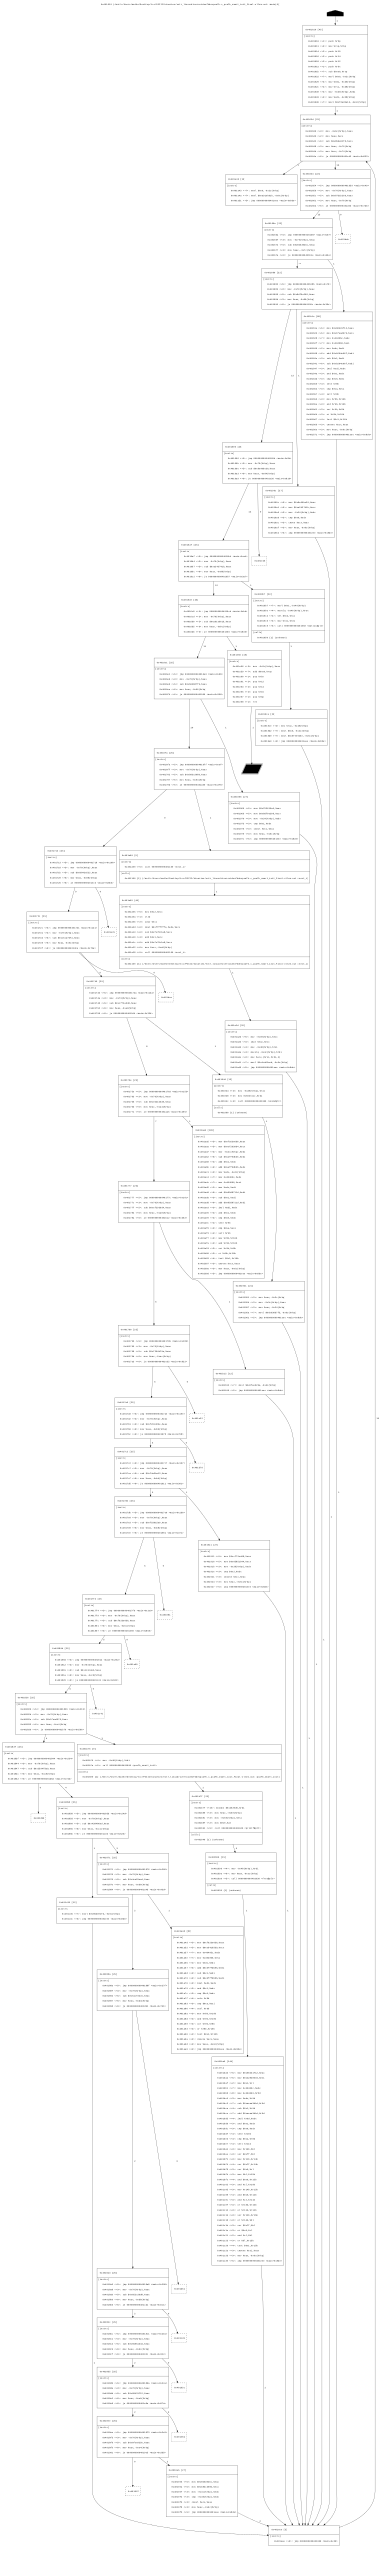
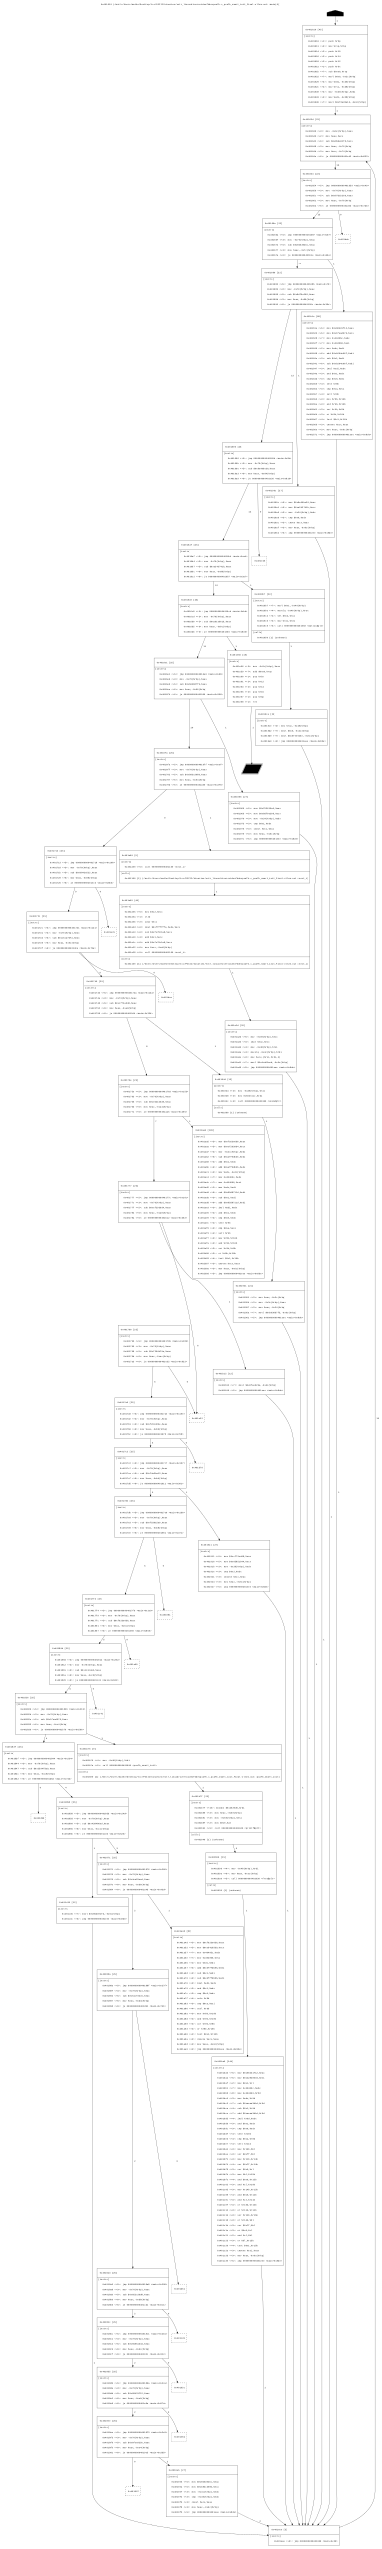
(261, 190) -> none
(154, 1273) -> (189, 1315)
